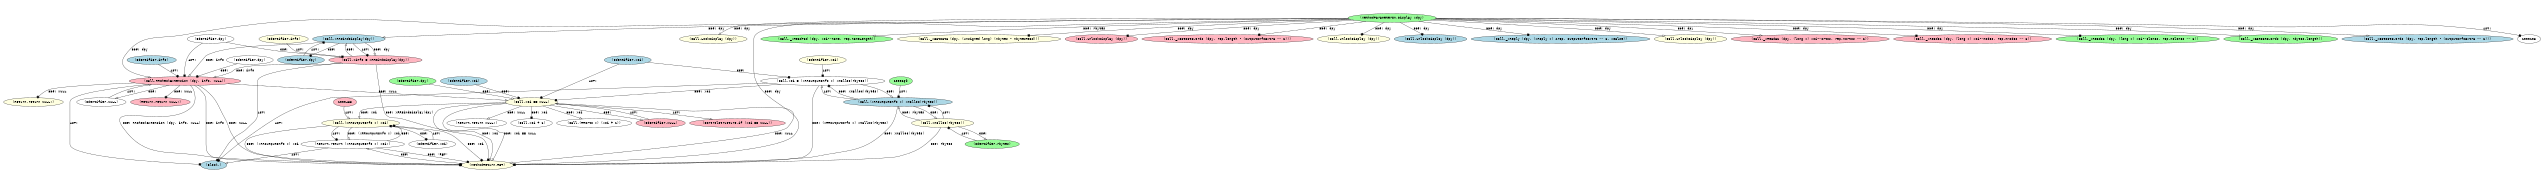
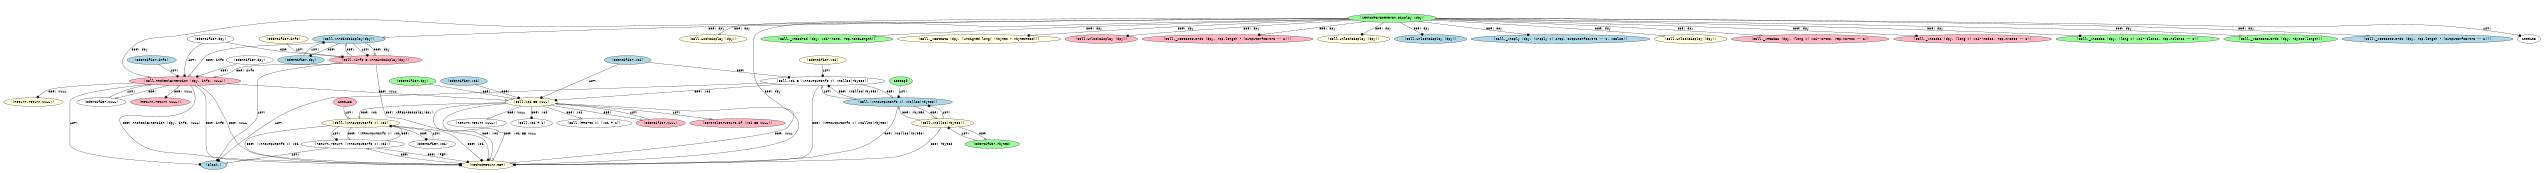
(1094, 28) -> (1094, 28)
(400, 136) -> (400, 136)
